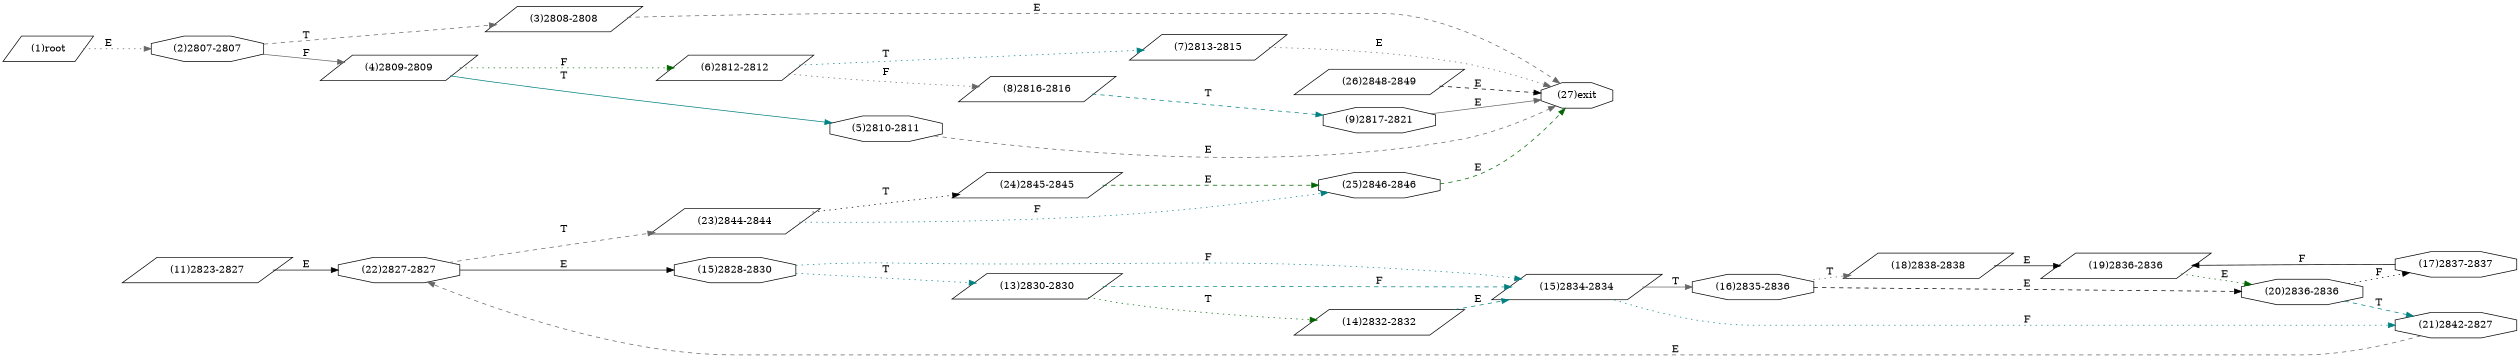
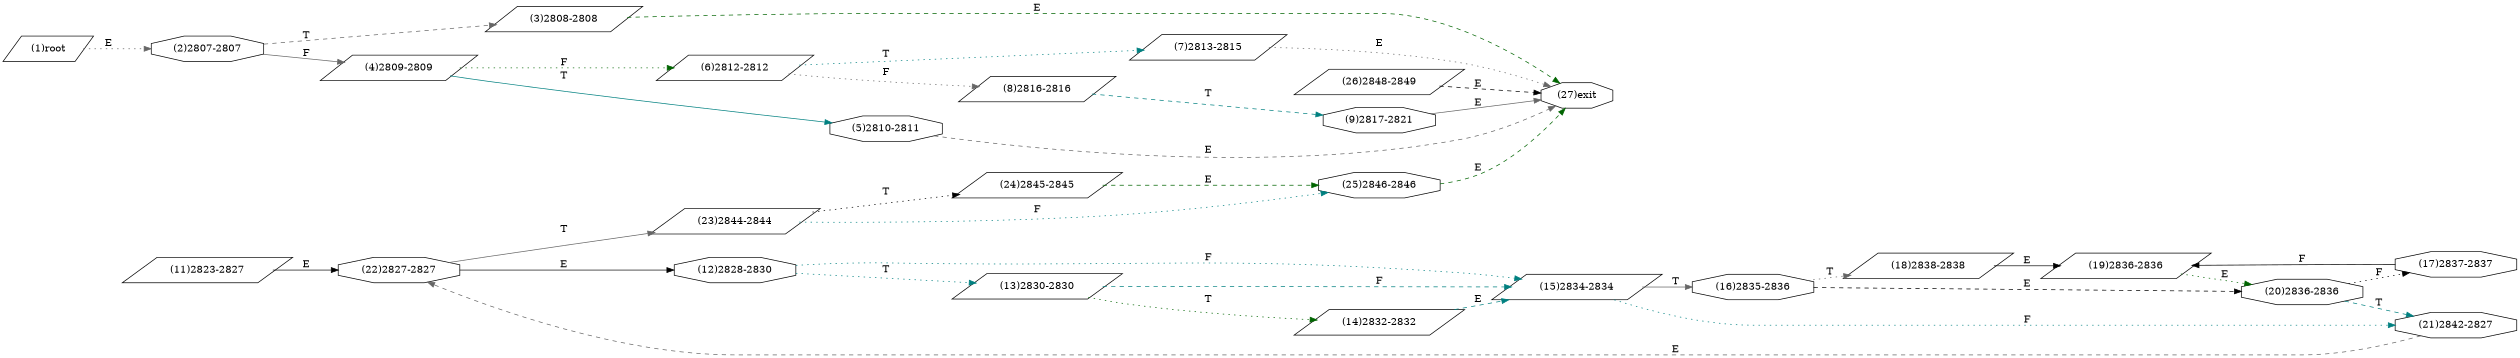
(1098, 13) -> (1098, 13)
(548, 248) -> (548, 248)
(735, 270) -> (735, 270)
